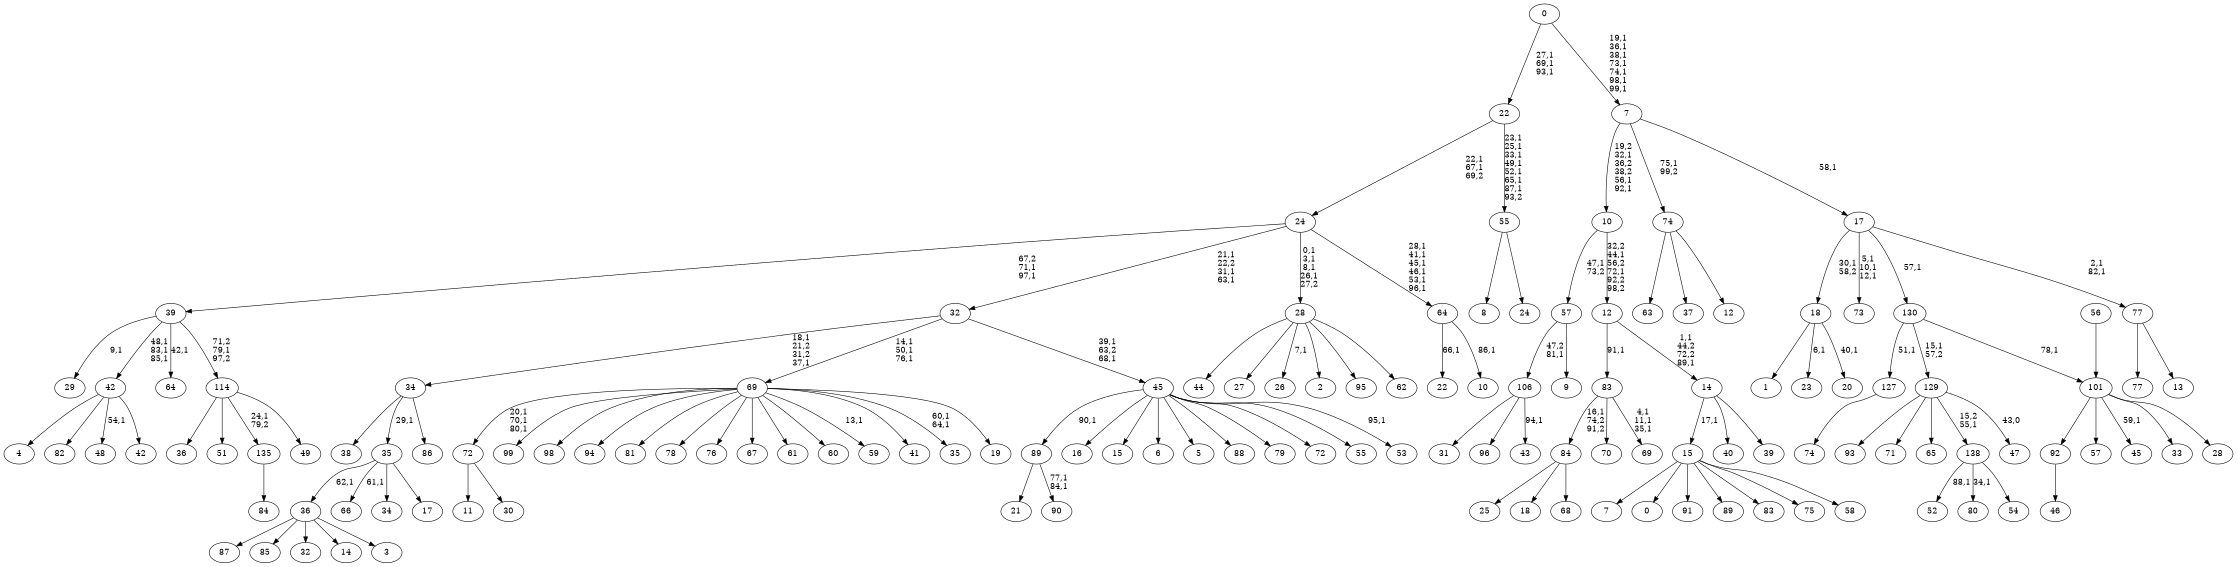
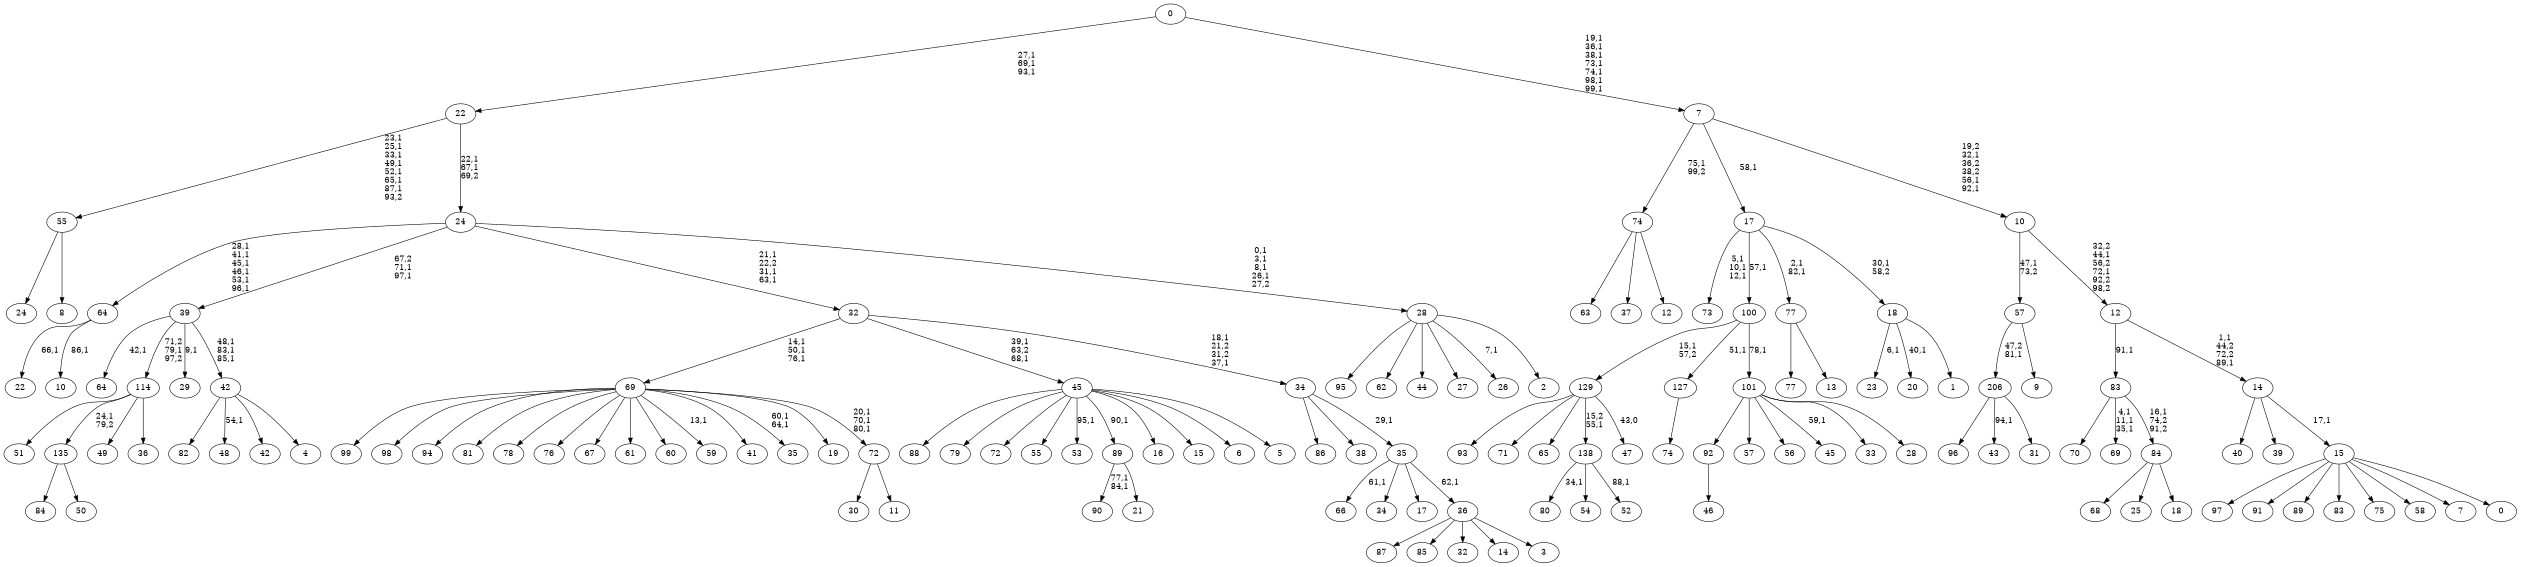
(1910, 314) -> (1749, 314)
(2096, 348) -> (1768, 419)
(1525, 388) -> (1995, 388)
none -> (81, 511)
none -> (2217, 511)
